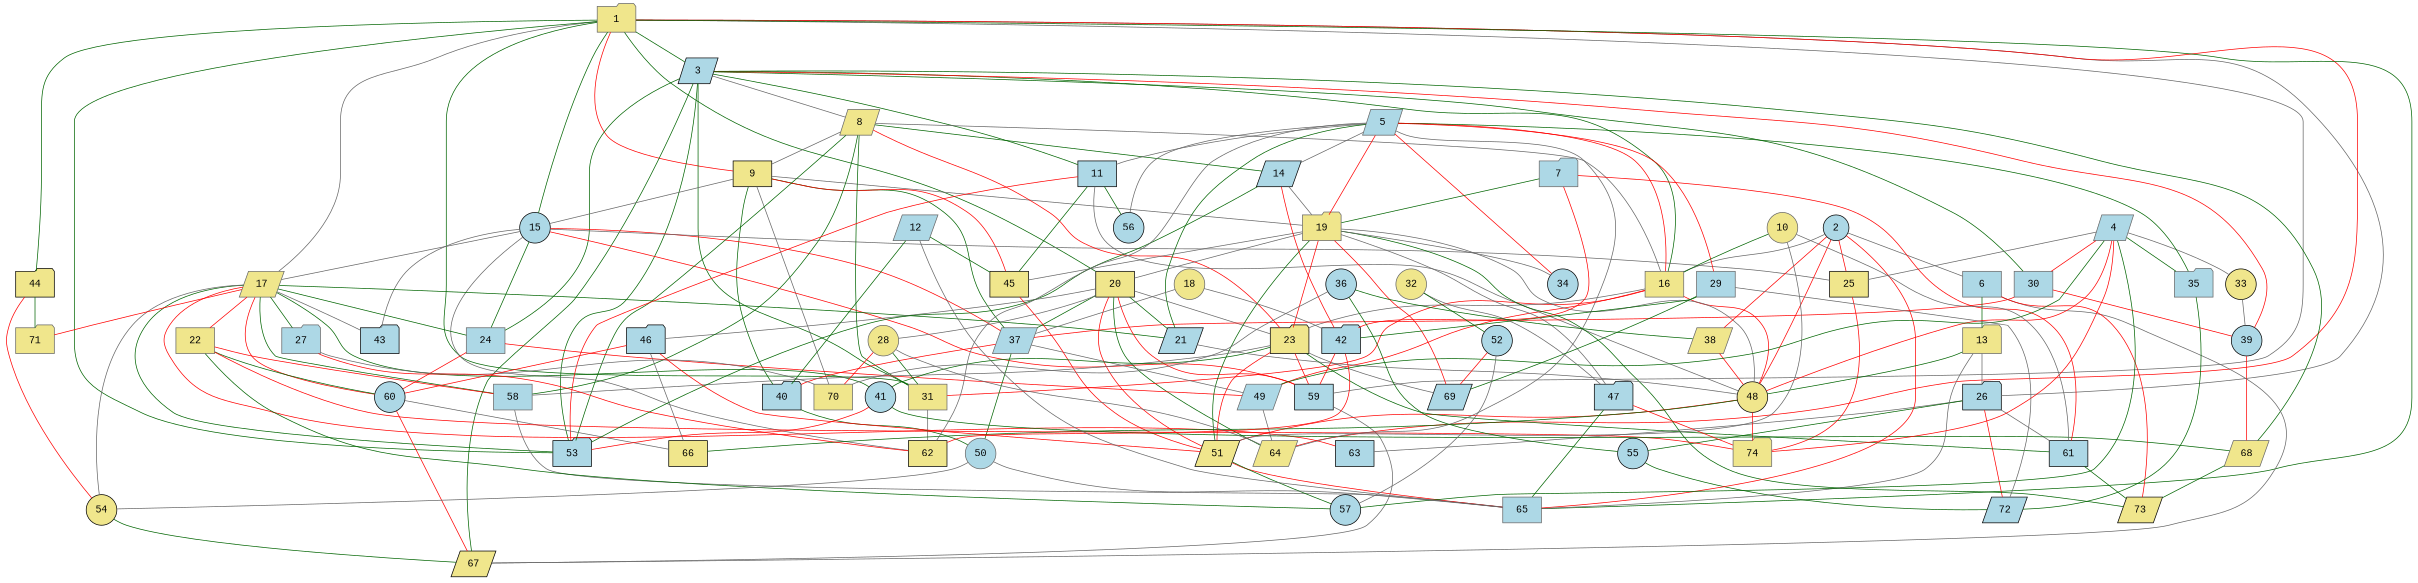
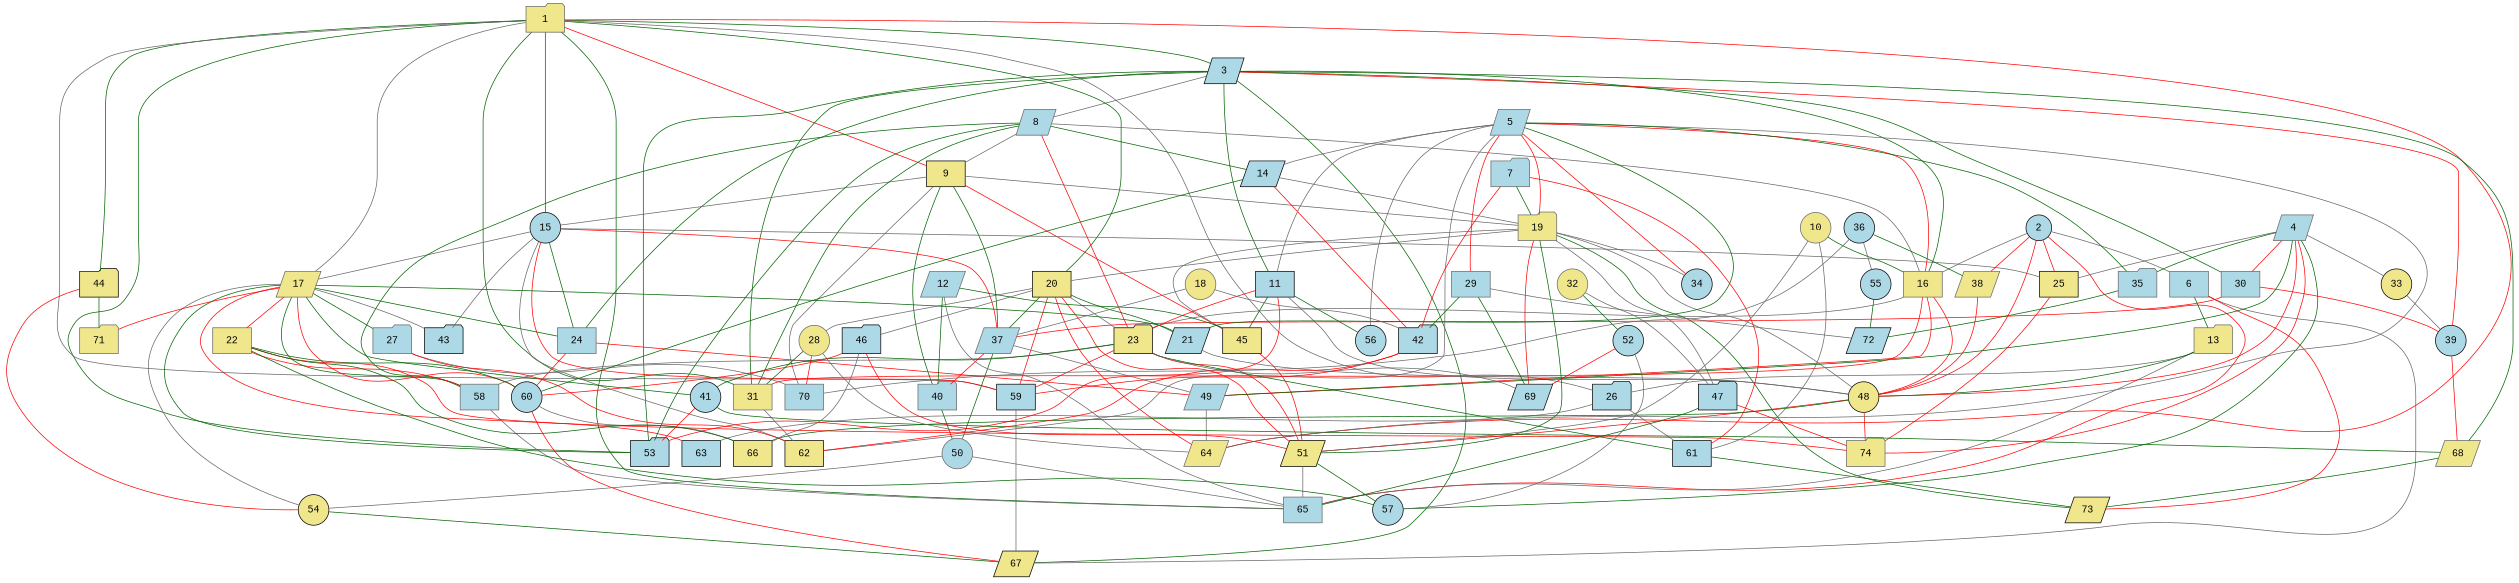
(860, 122) -> (1036, 122)
(1306, 284) -> (1203, 308)
(980, 312) -> (889, 277)
(782, 397) -> (937, 397)
(833, 397) -> (804, 397)
(1178, 398) -> (1128, 400)
(1435, 419) -> (1866, 251)
(1805, 426) -> none
none -> (484, 429)
(1993, 453) -> none
(1305, 481) -> (1303, 482)
